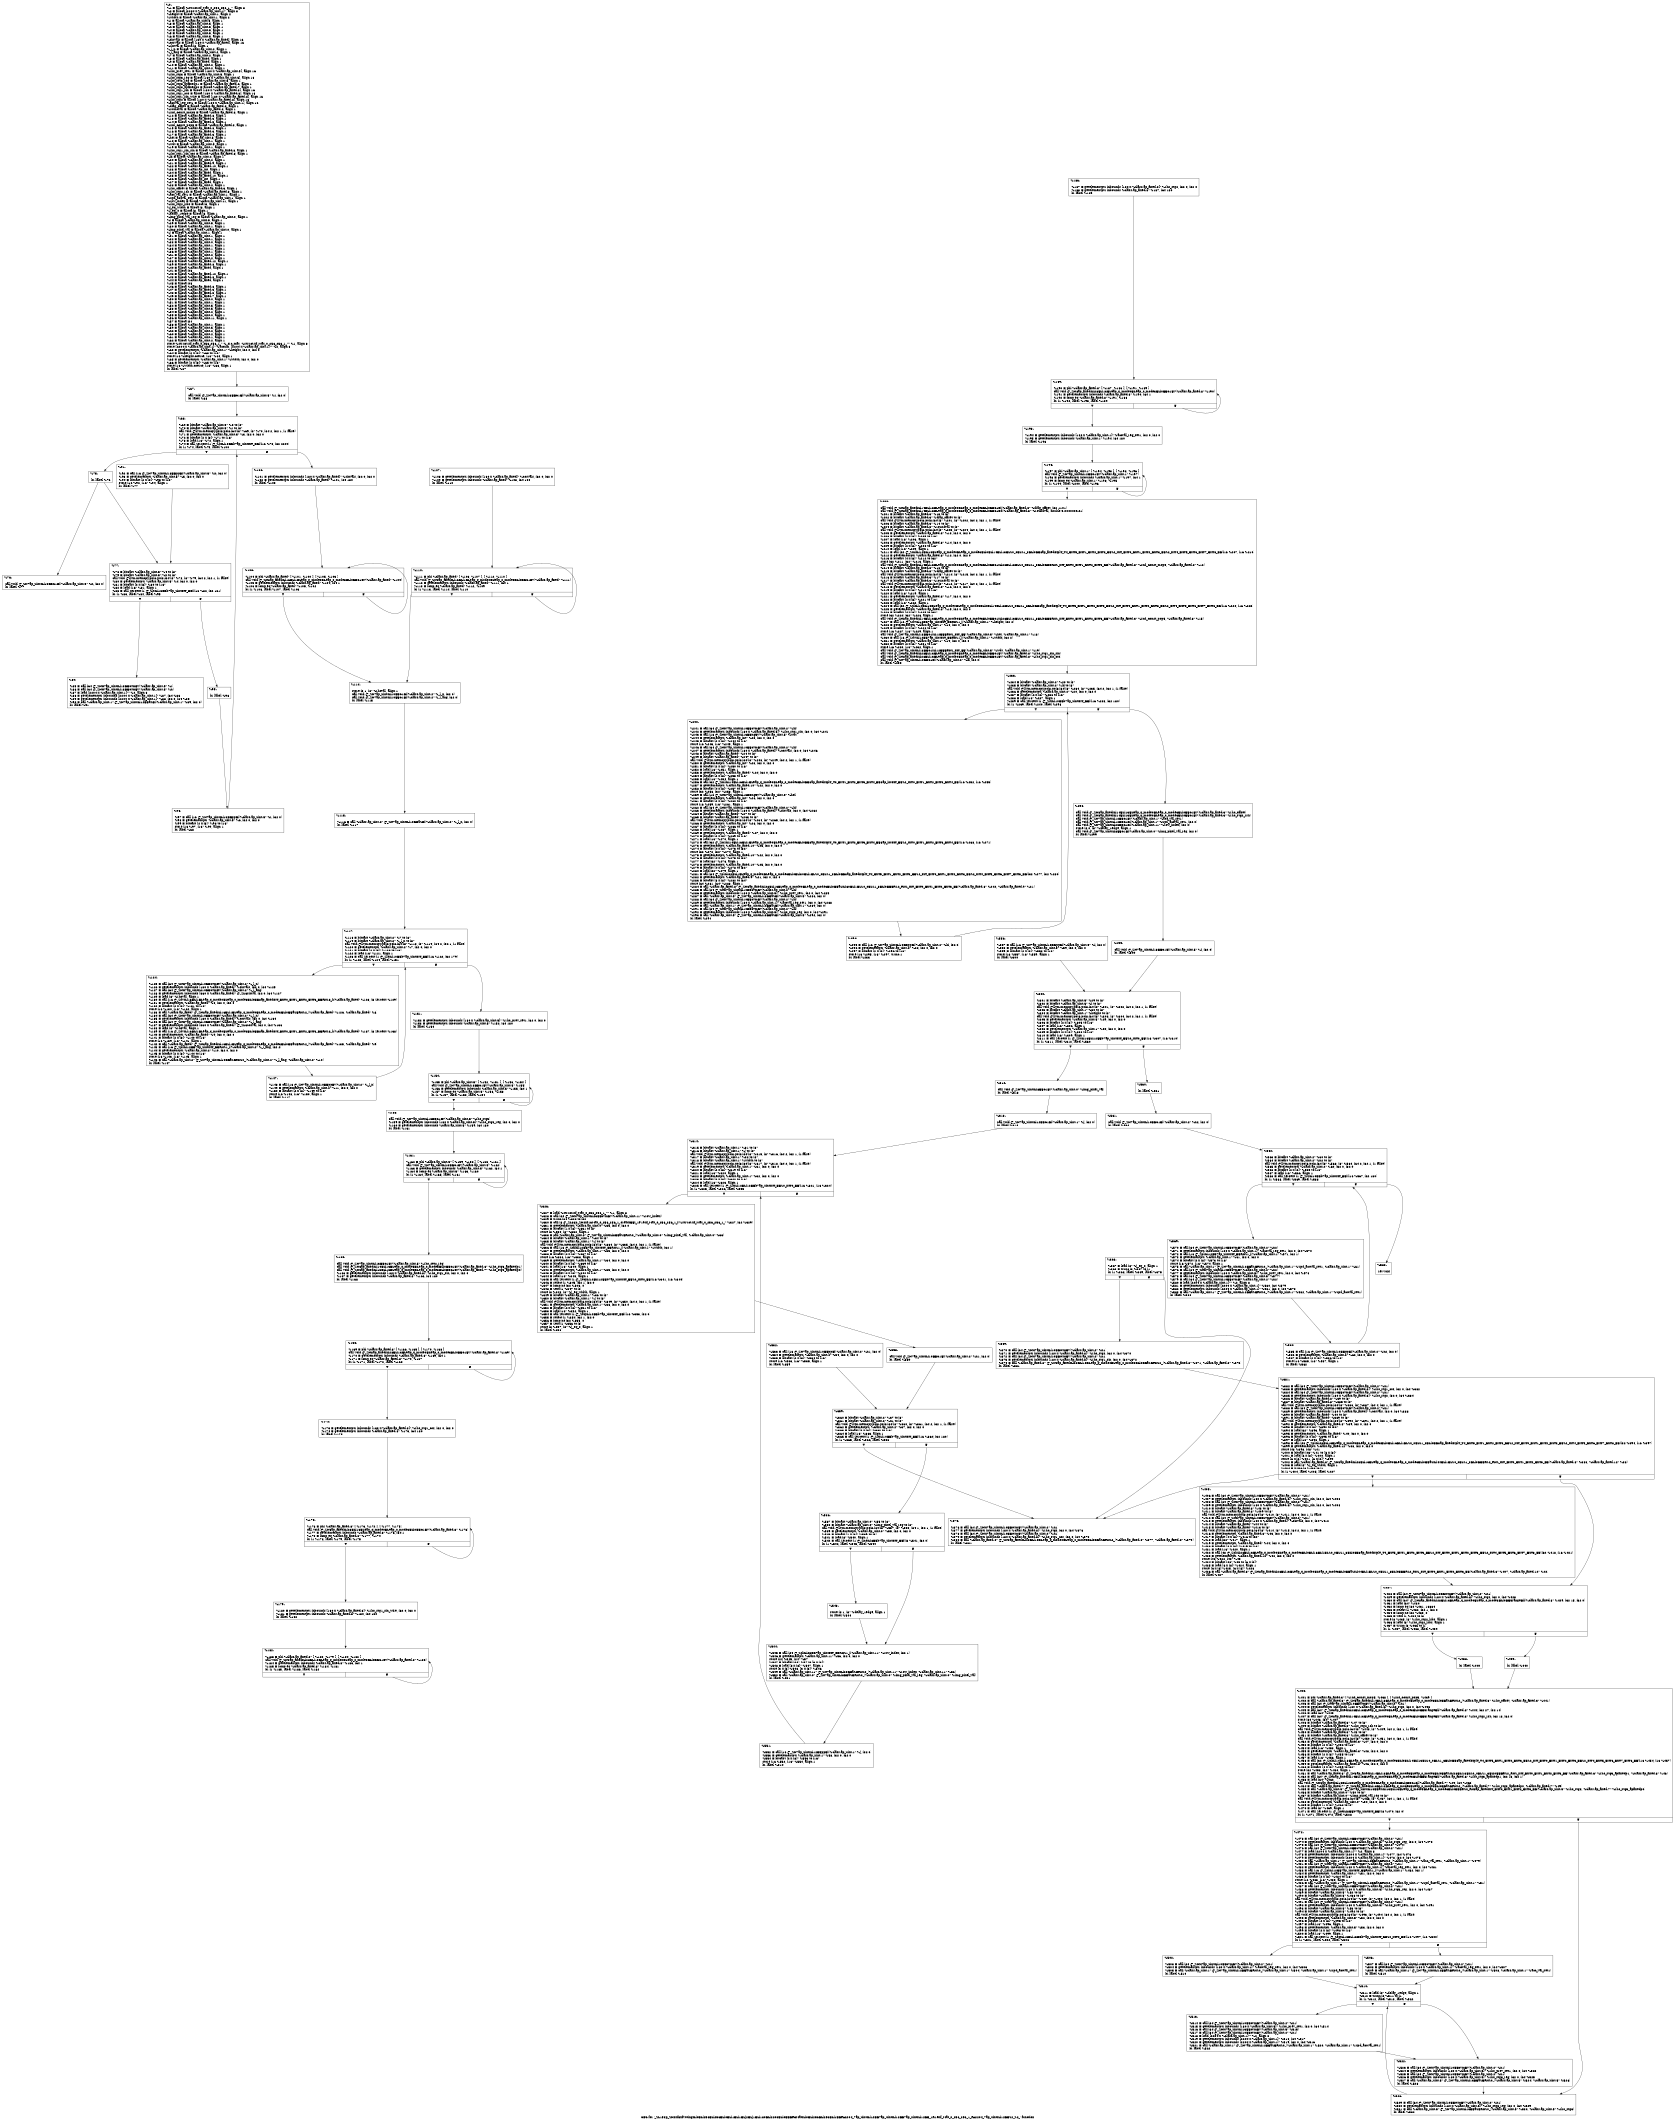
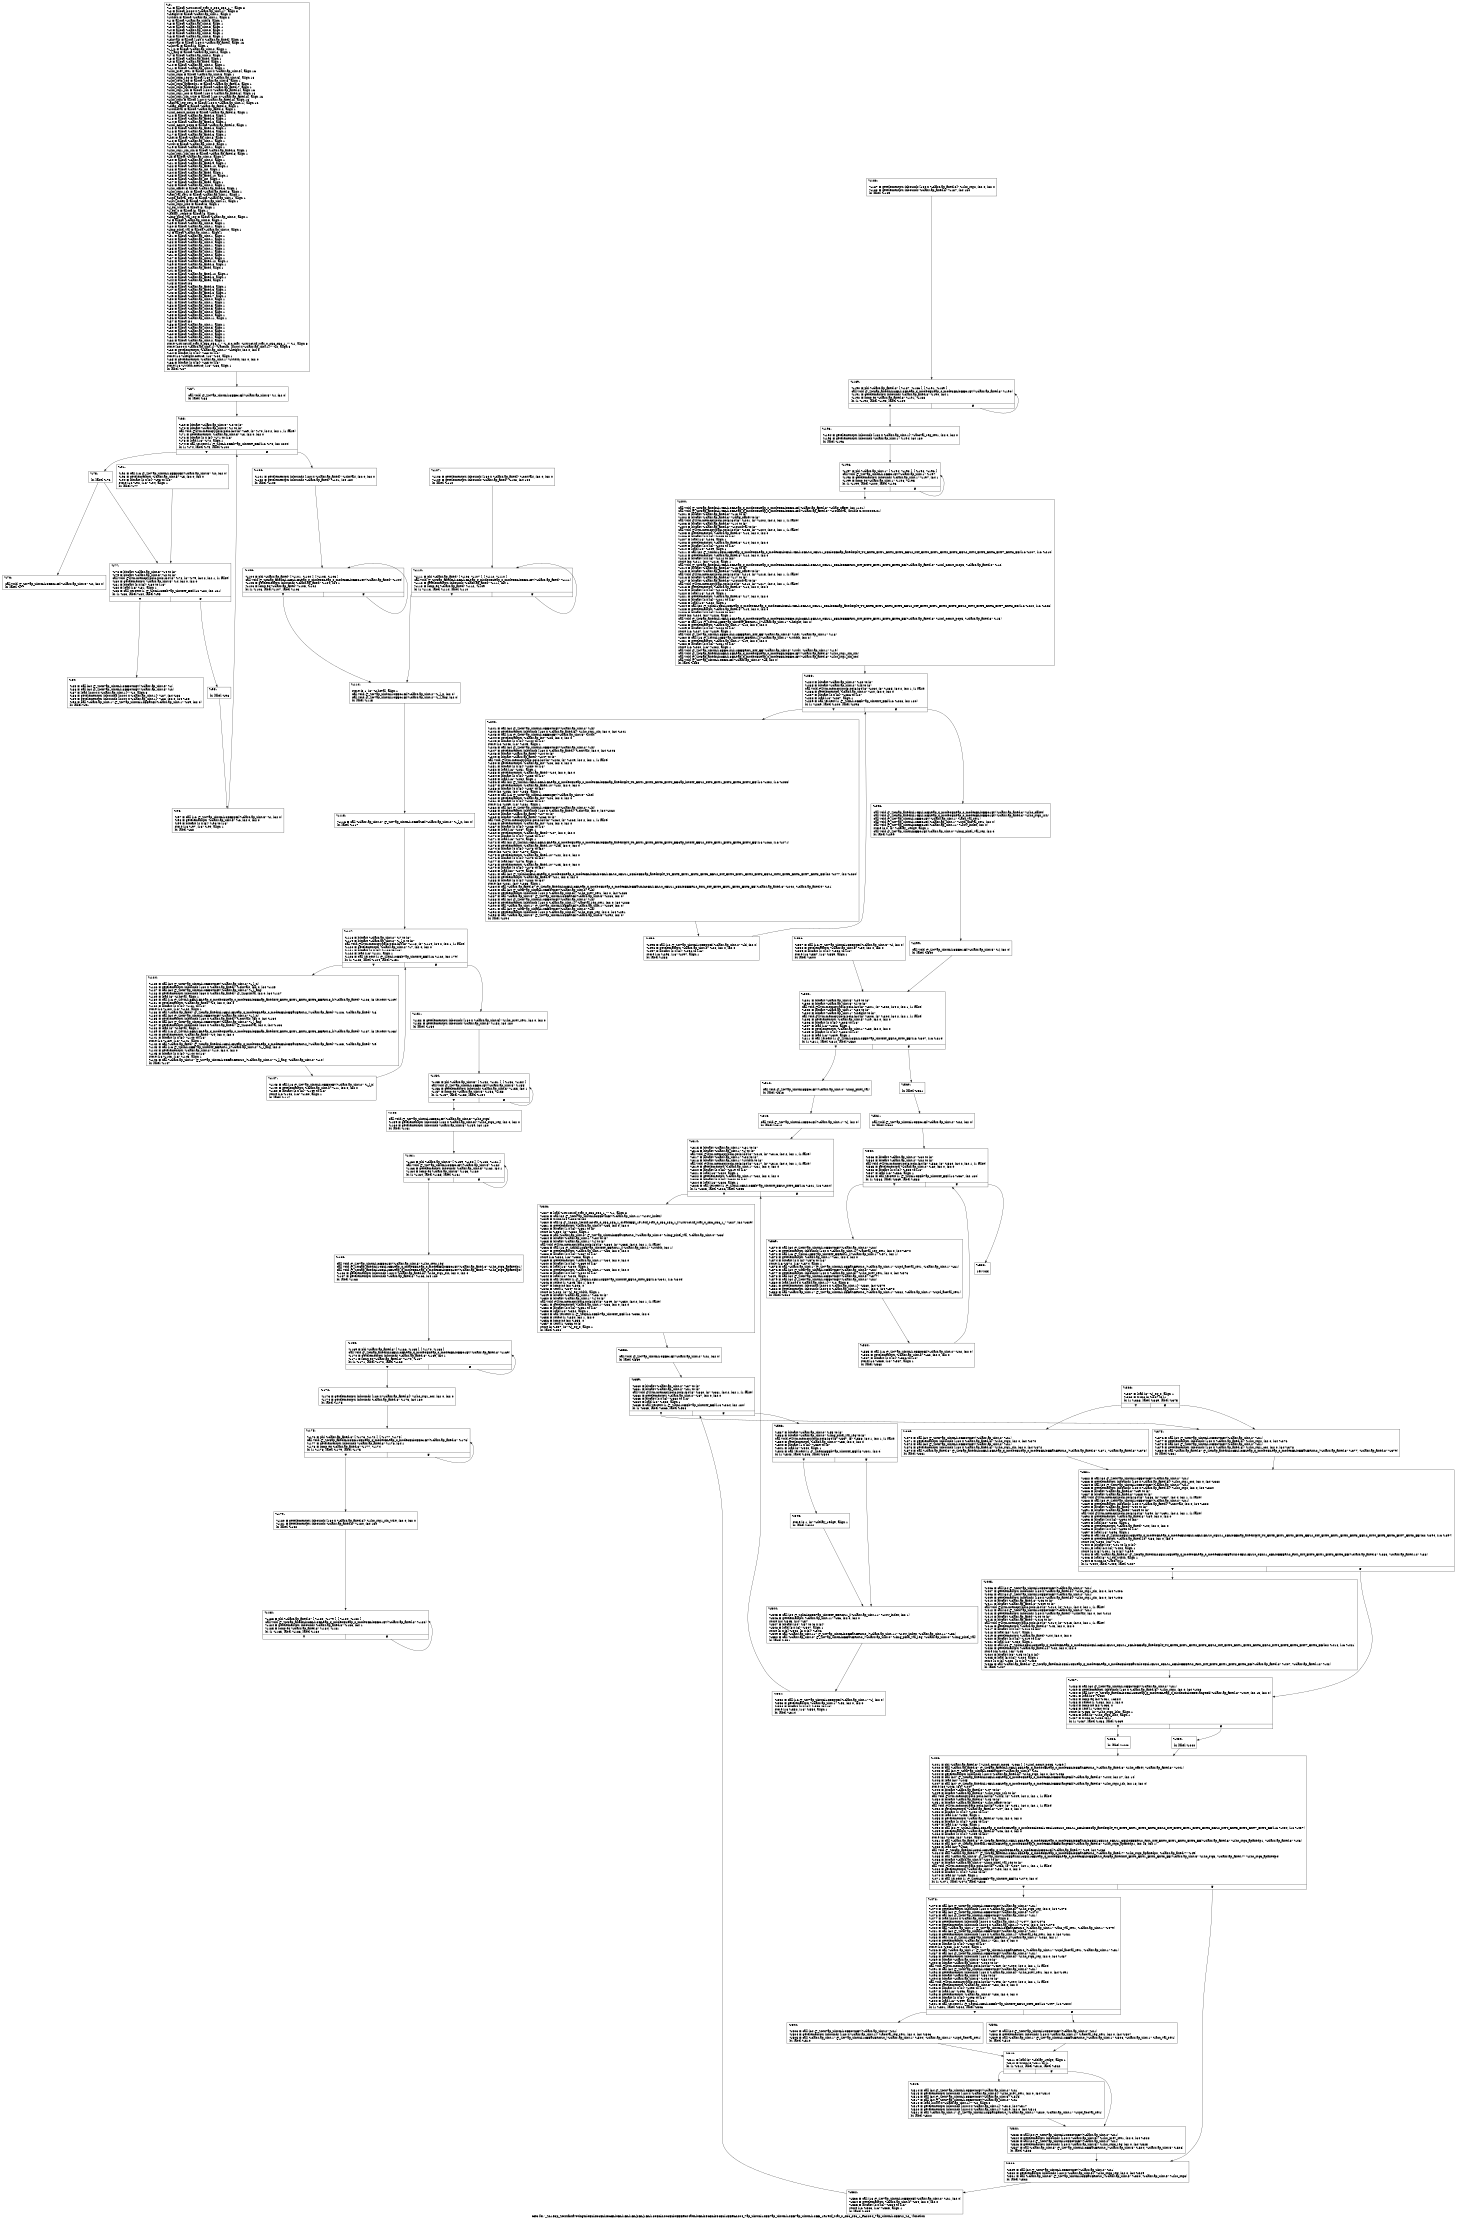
(875, 955) -> (672, 955)
(1190, 1489) -> (1274, 1462)
(1386, 2056) -> (998, 2187)
